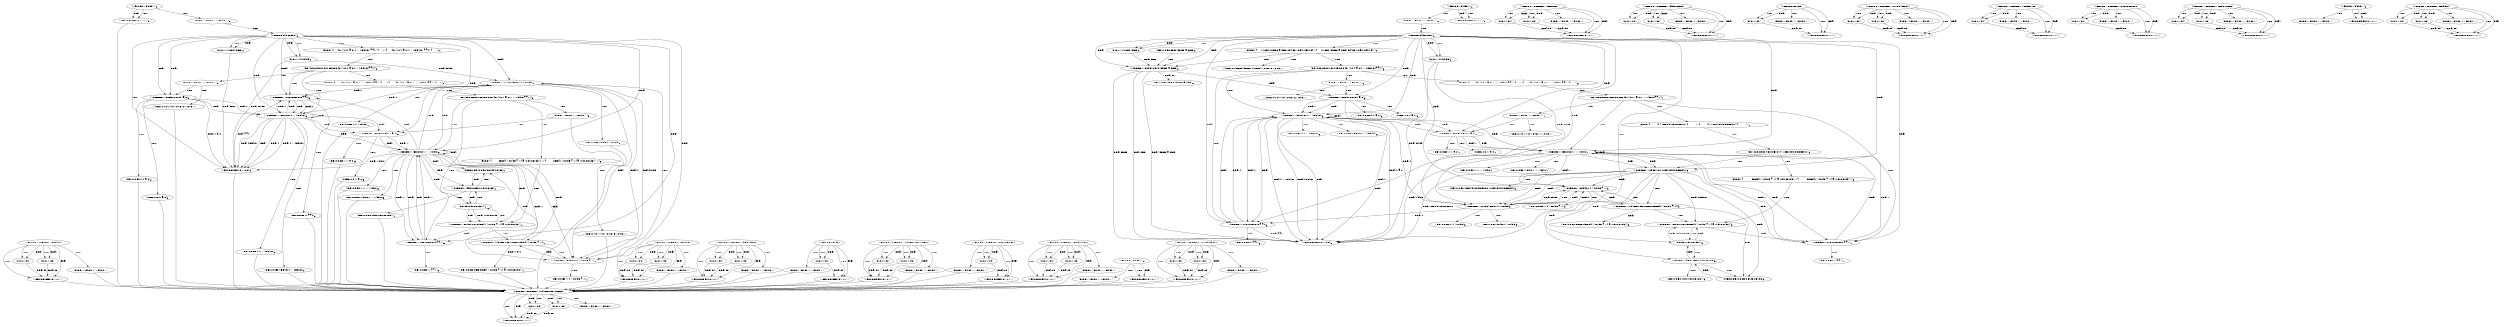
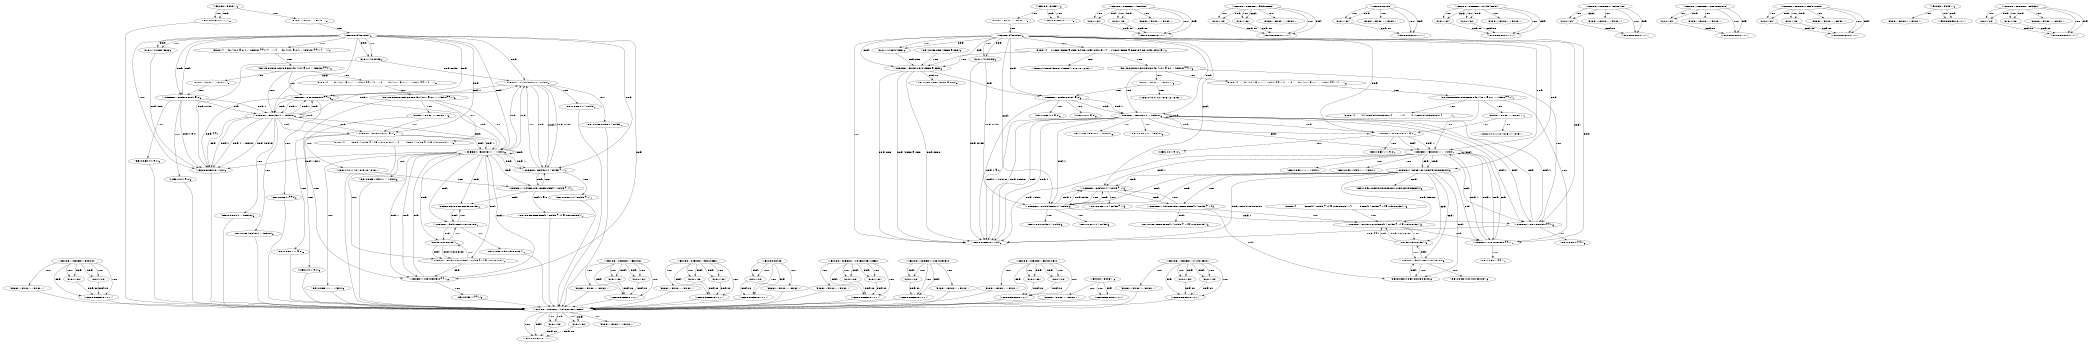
(174, 107) -> none
(1779, 152) -> none
(1528, 179) -> (1415, 179)
(498, 233) -> (441, 180)
